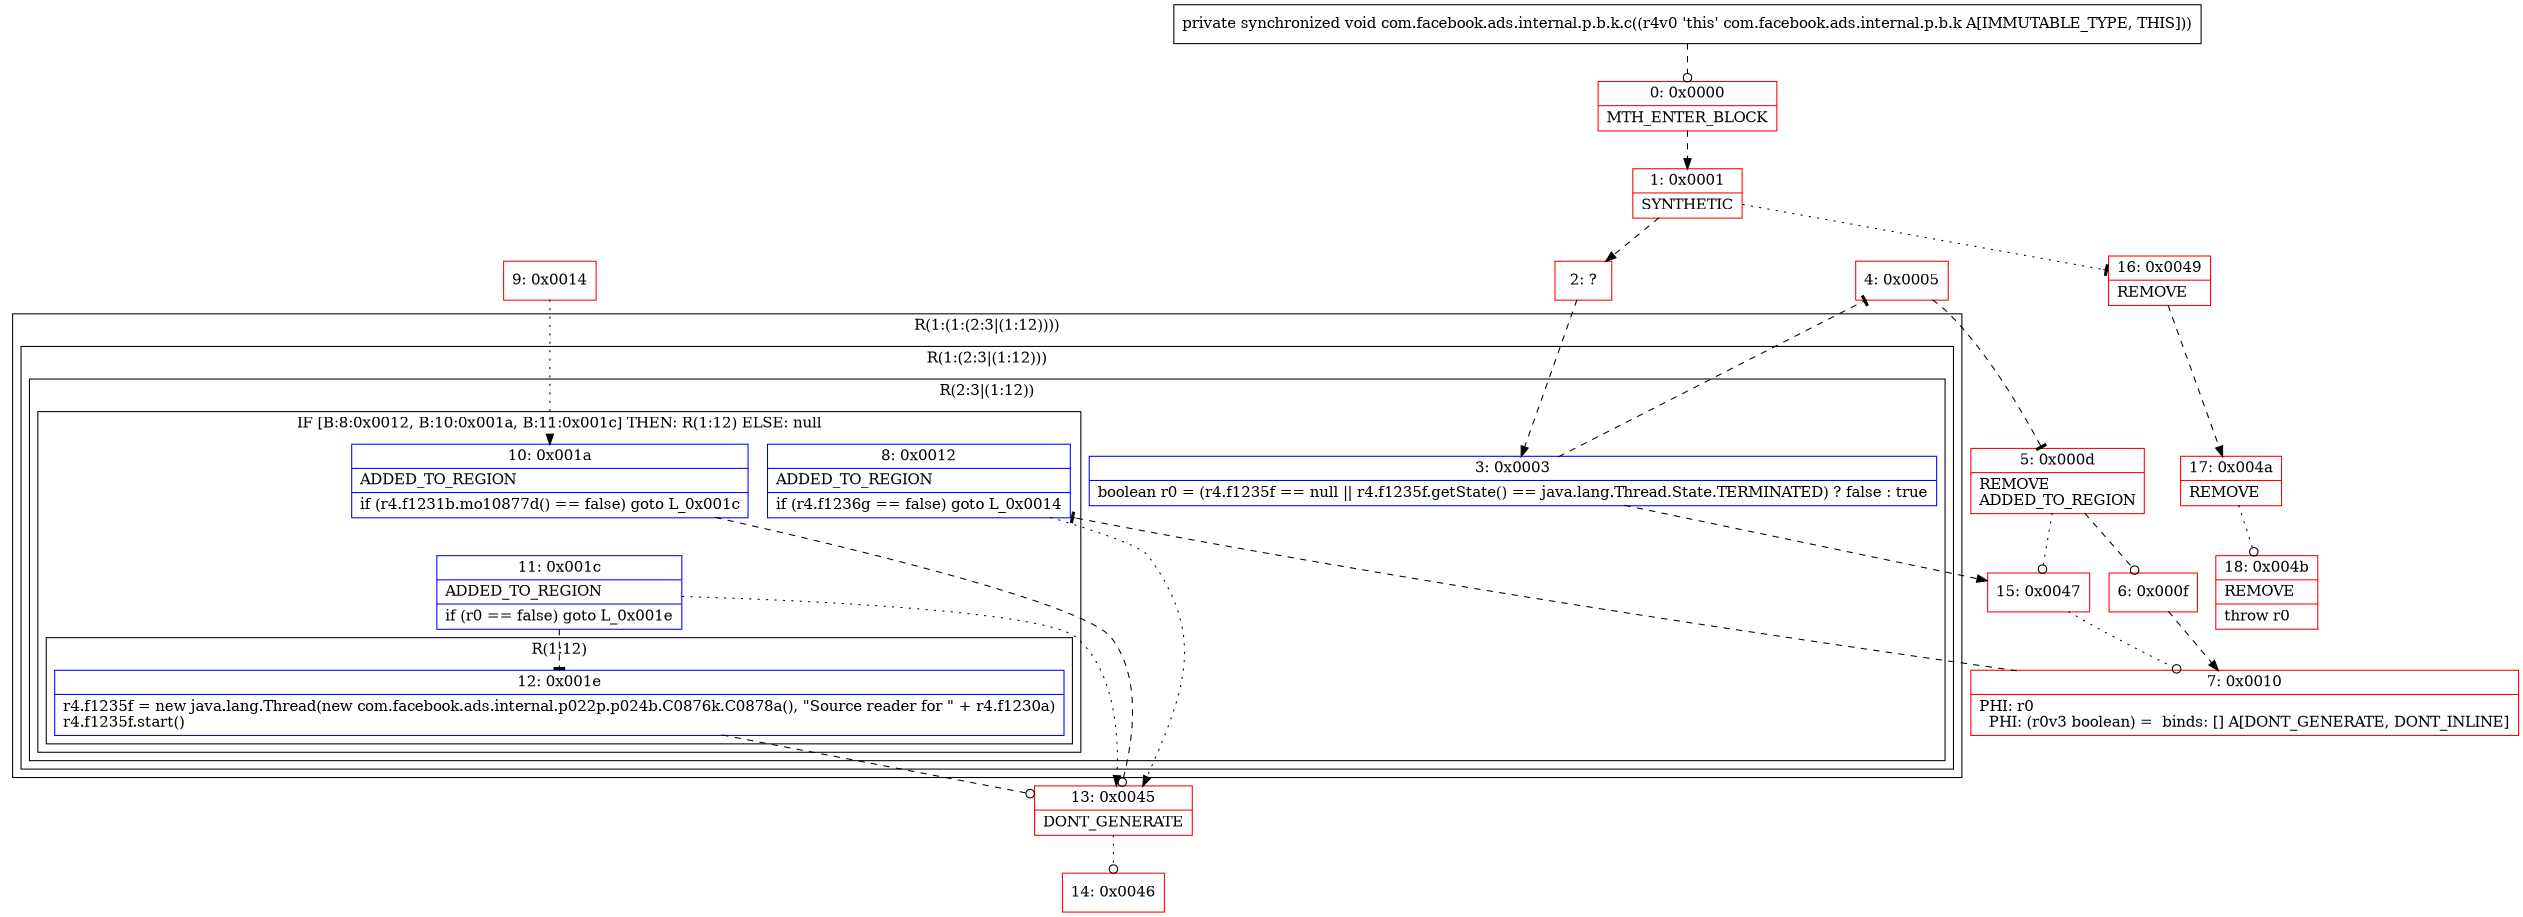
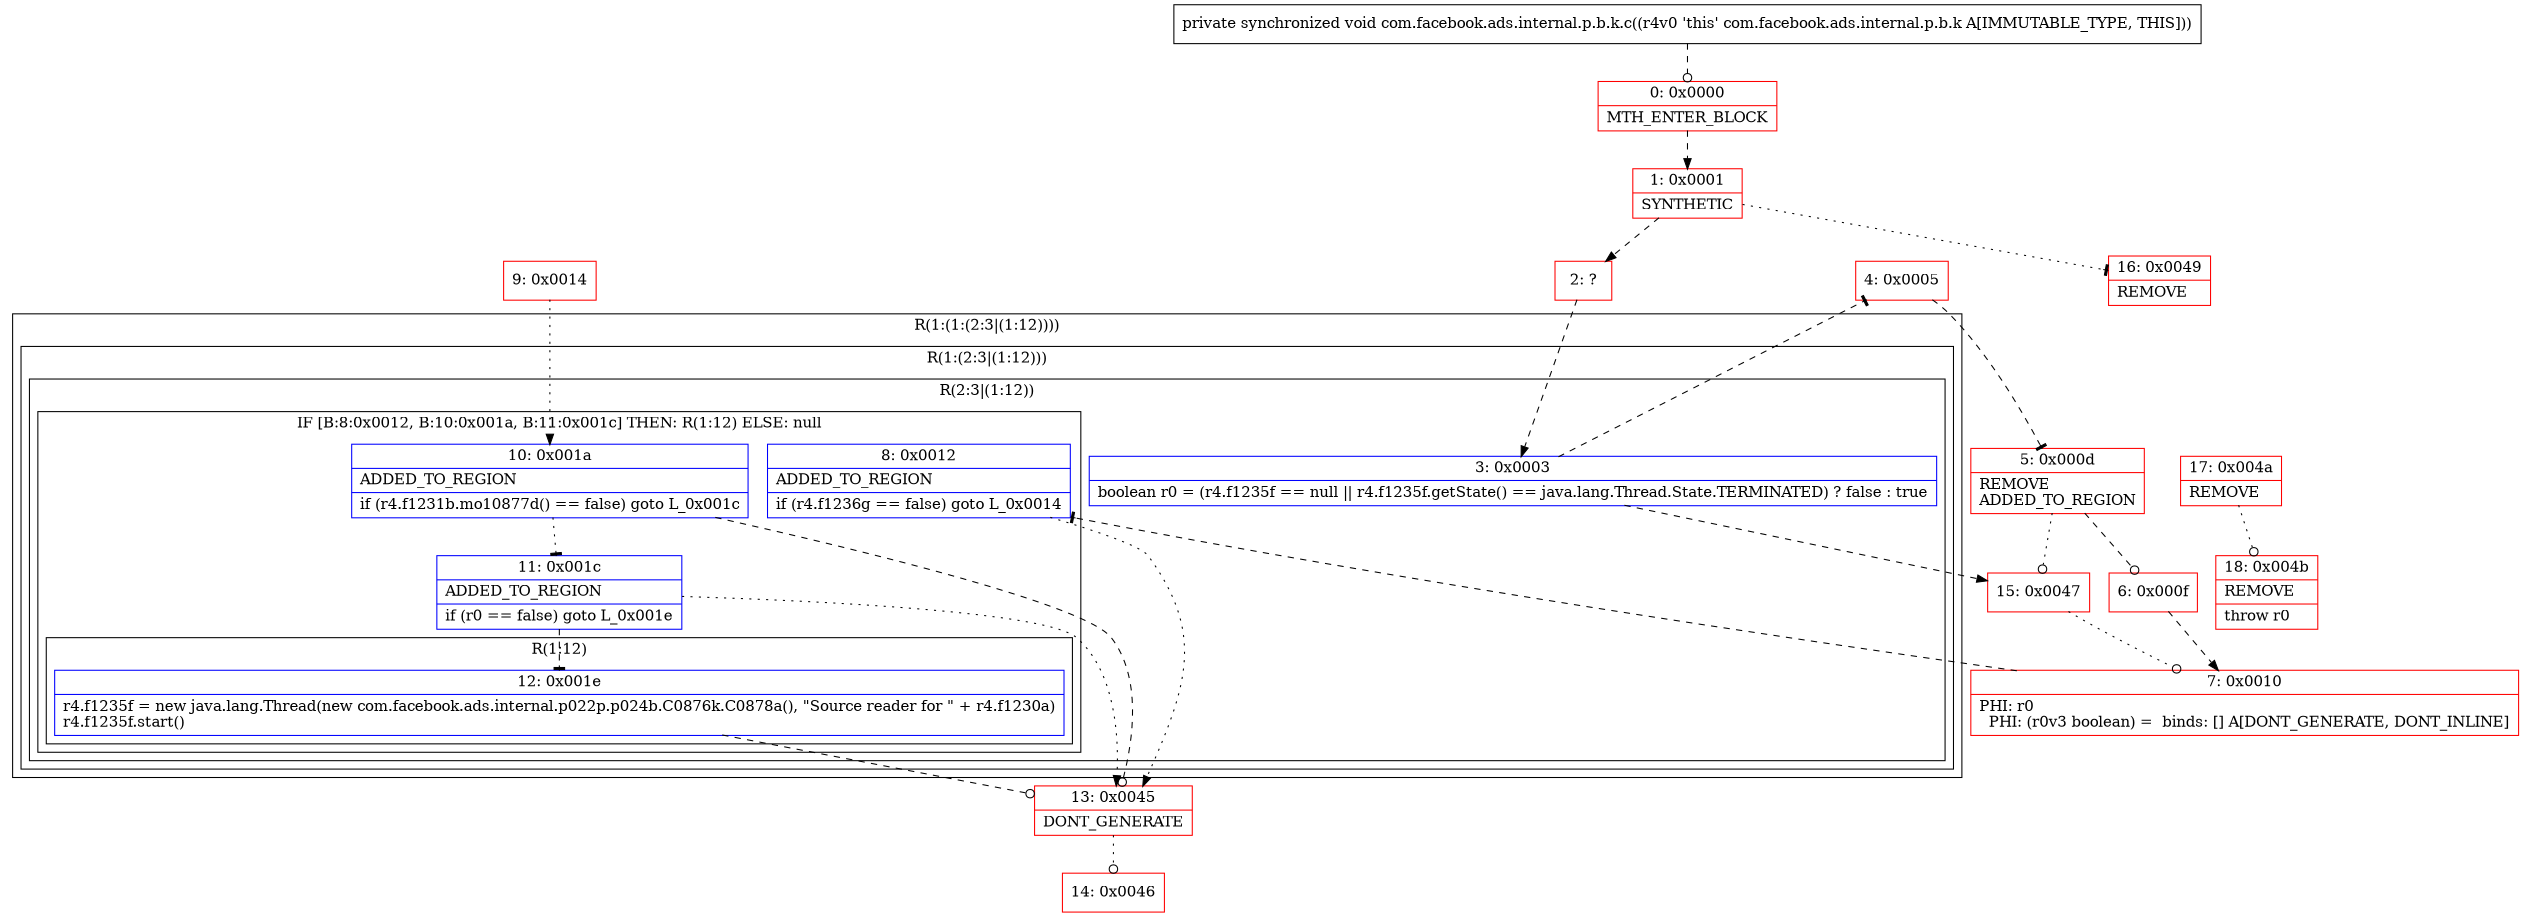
(2194, 376) -> none
none -> (554, 534)
